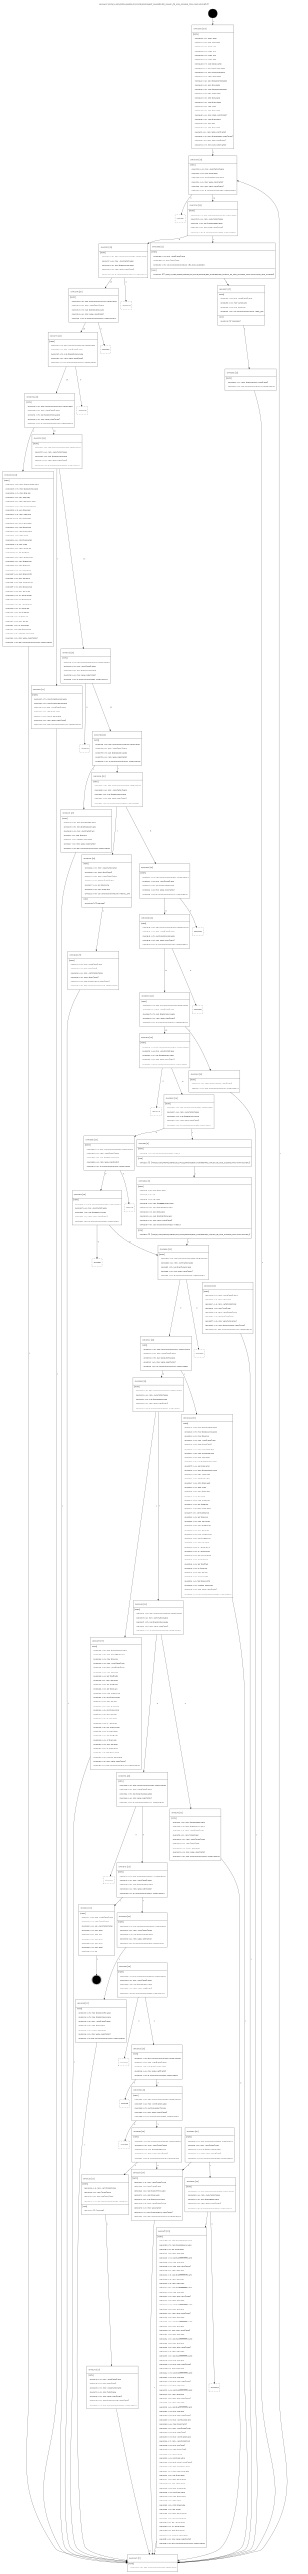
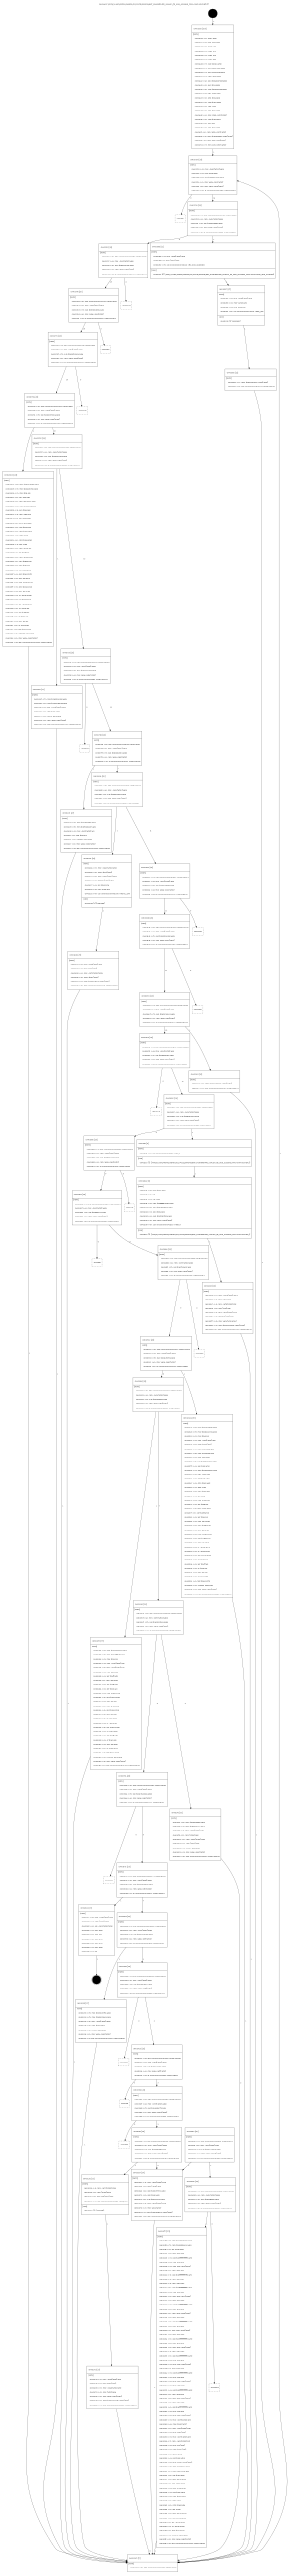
(188, 1241) -> (215, 1259)
none -> (142, 1954)
